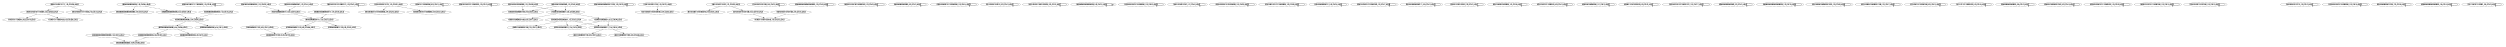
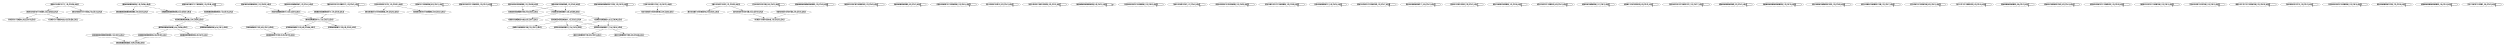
none -> (2253, 4)
